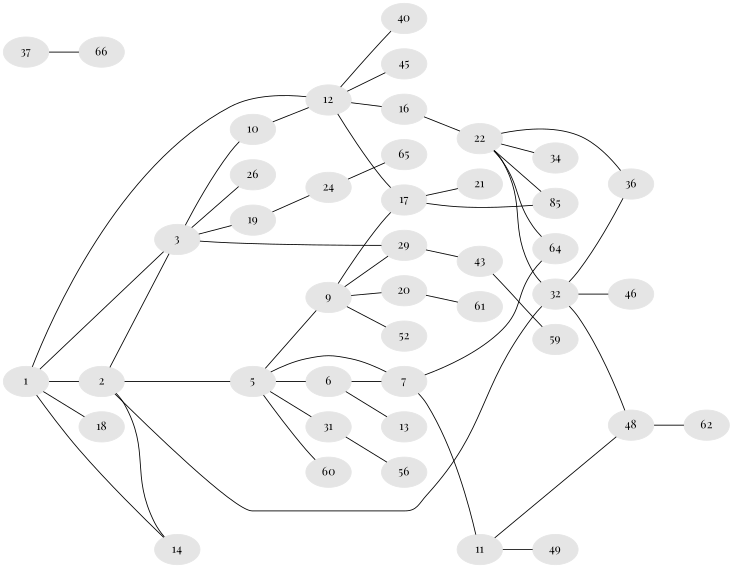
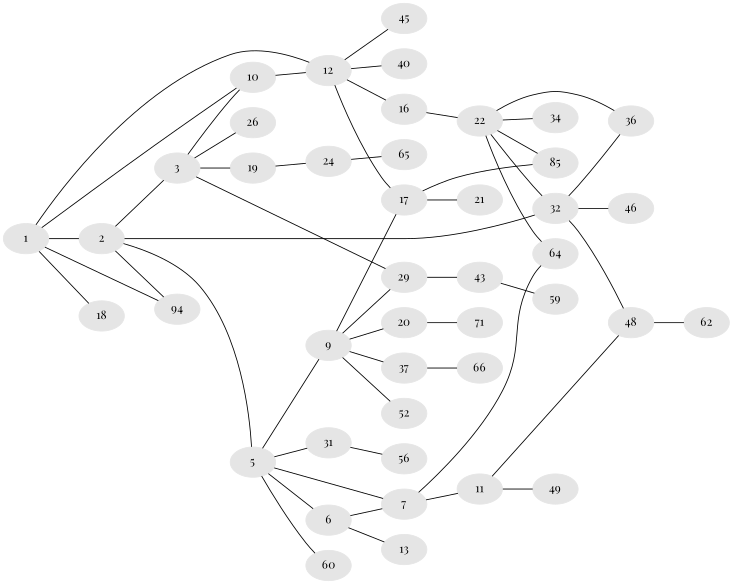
(480, 307) -> (480, 323)
(102, 310) -> (138, 157)
none -> (367, 357)
(177, 550) -> (177, 309)
